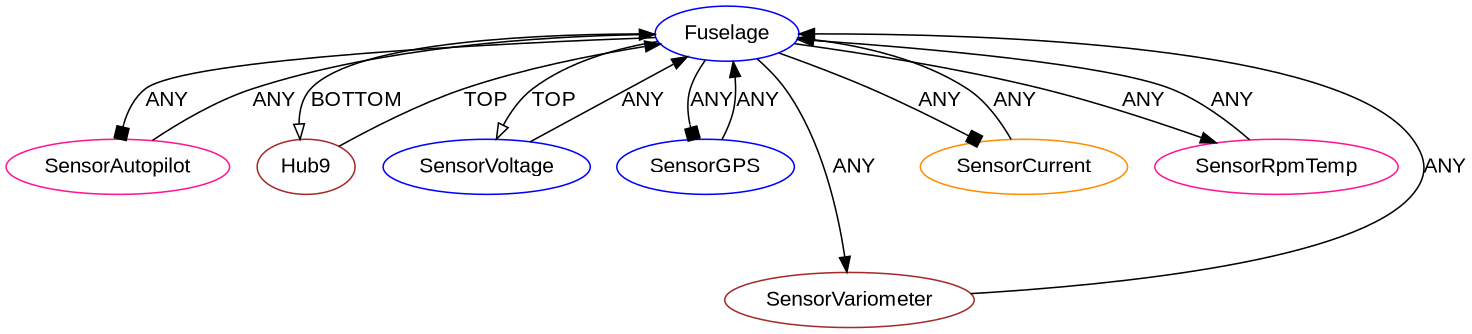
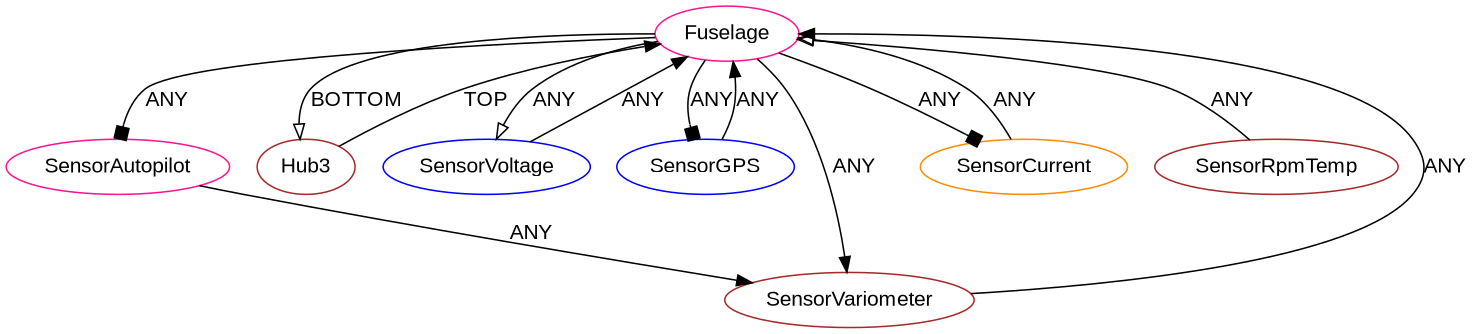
(727, 34) -> (727, 34)
(314, 72) -> (468, 235)
(951, 79) -> (925, 67)
(1001, 79) -> none
(554, 100) -> (554, 100)
(306, 167) -> (306, 167)
(1276, 167) -> (1276, 167)
